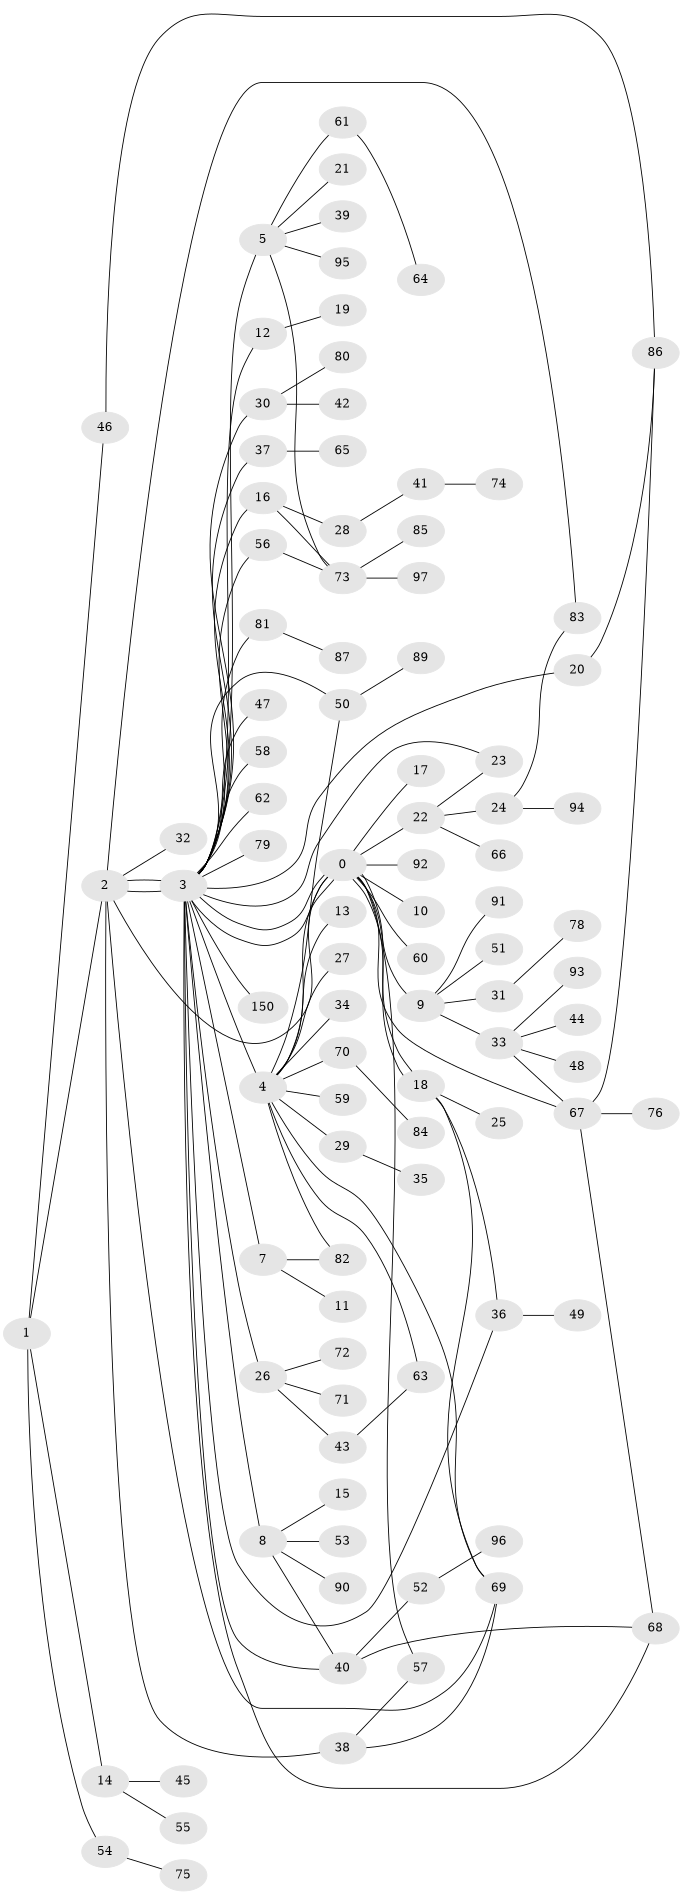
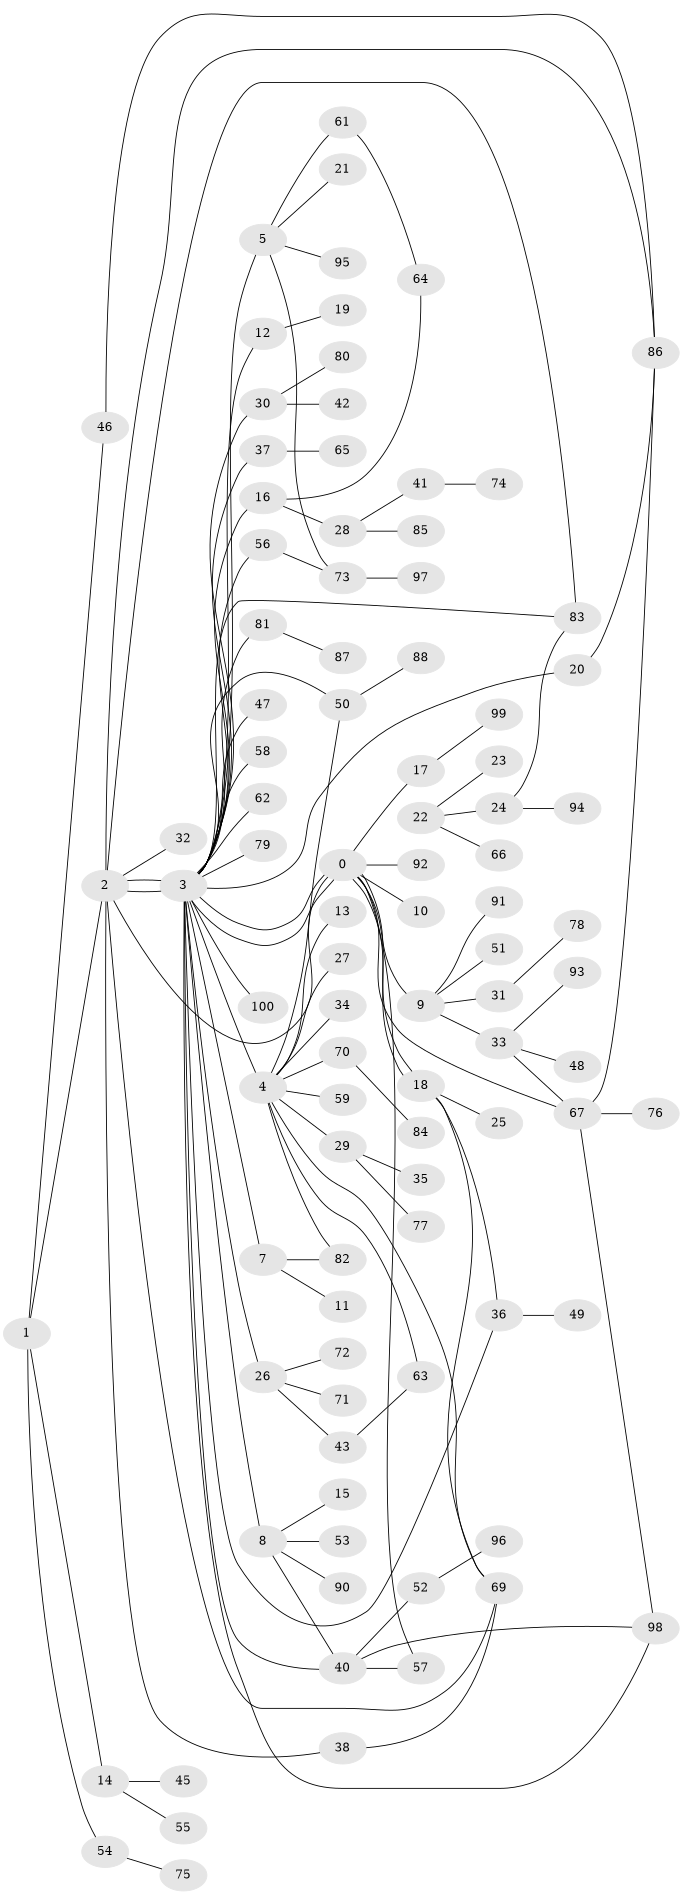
none -> (176, 140)
(343, 216) -> none
(304, 538) -> (397, 431)
(382, 555) -> (382, 531)
(421, 658) -> (421, 658)
none -> (499, 715)
(334, 819) -> (256, 601)
(382, 842) -> none
(421, 959) -> none
(303, 976) -> none
(263, 1008) -> (263, 1008)
(577, 1020) -> none
none -> (421, 1227)
(656, 1628) -> (656, 1628)
(386, 1704) -> (382, 1668)
